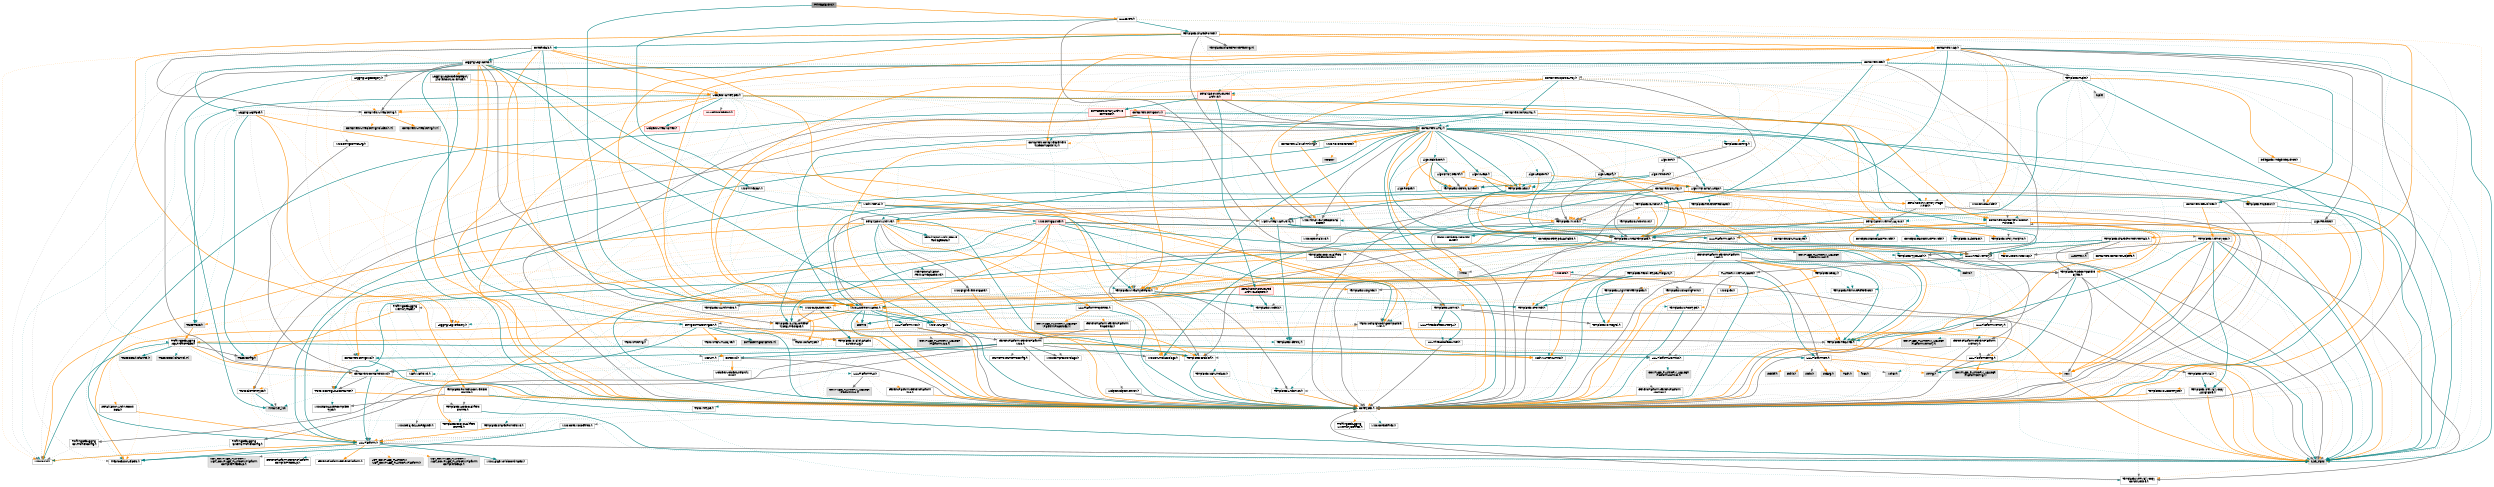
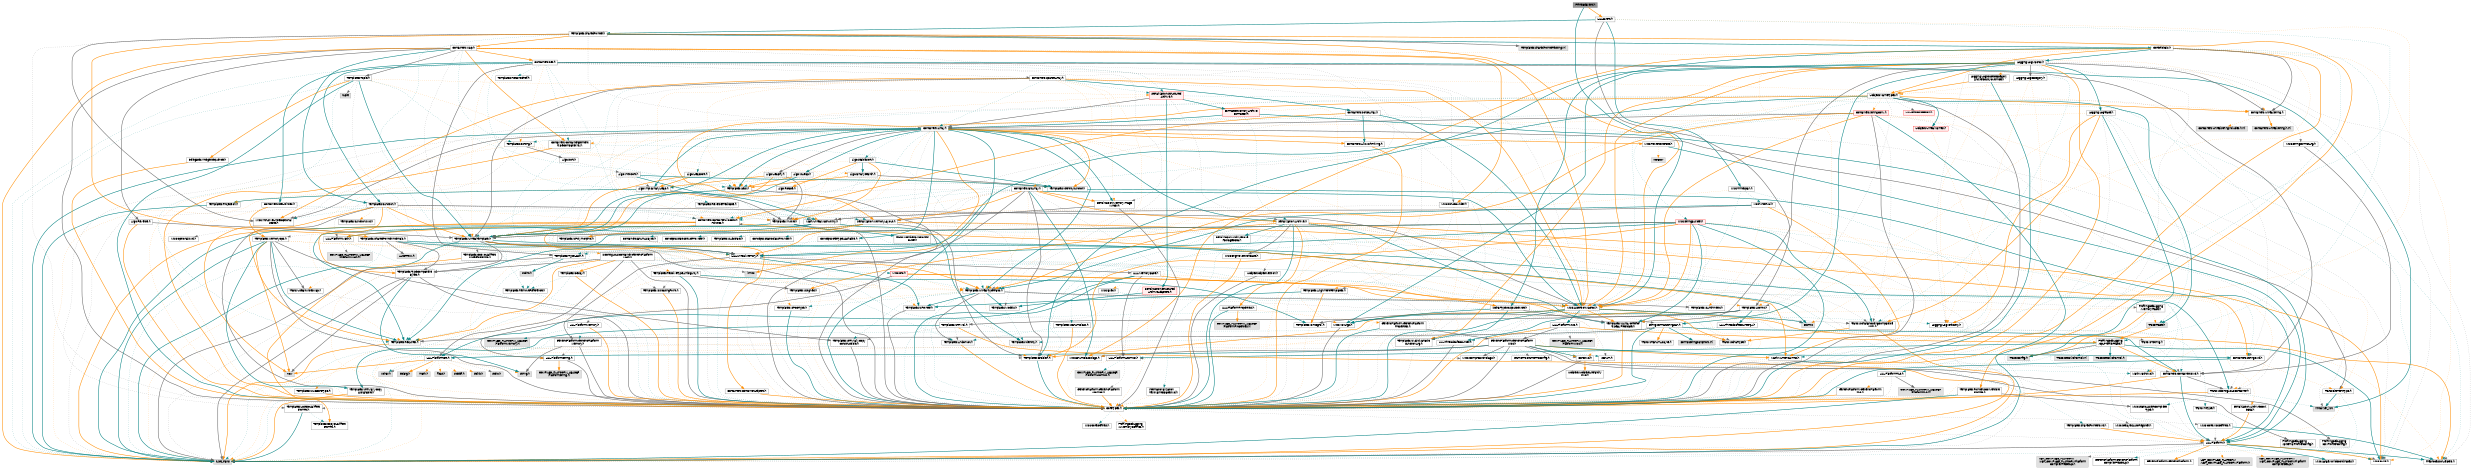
none -> (514, 78)
(2456, 106) -> (19, 176)
(1718, 256) -> (627, 256)
(1738, 274) -> (1146, 274)
(818, 308) -> (1510, 308)
(609, 394) -> (1751, 390)
(2234, 471) -> (590, 347)
